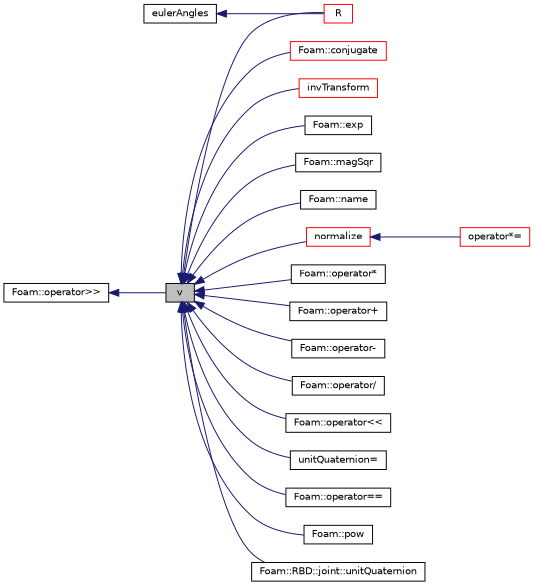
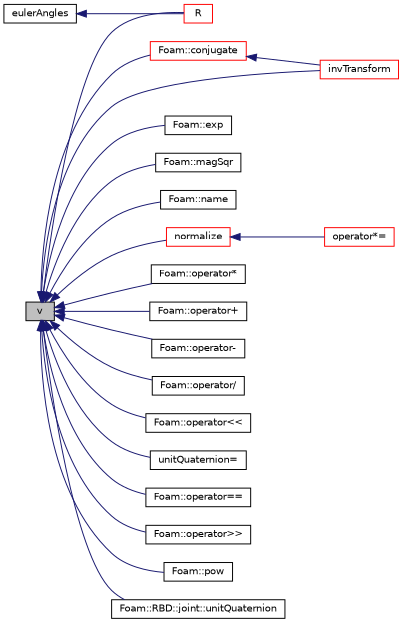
none -> (288, 61)
(142, 293) -> (69, 454)
